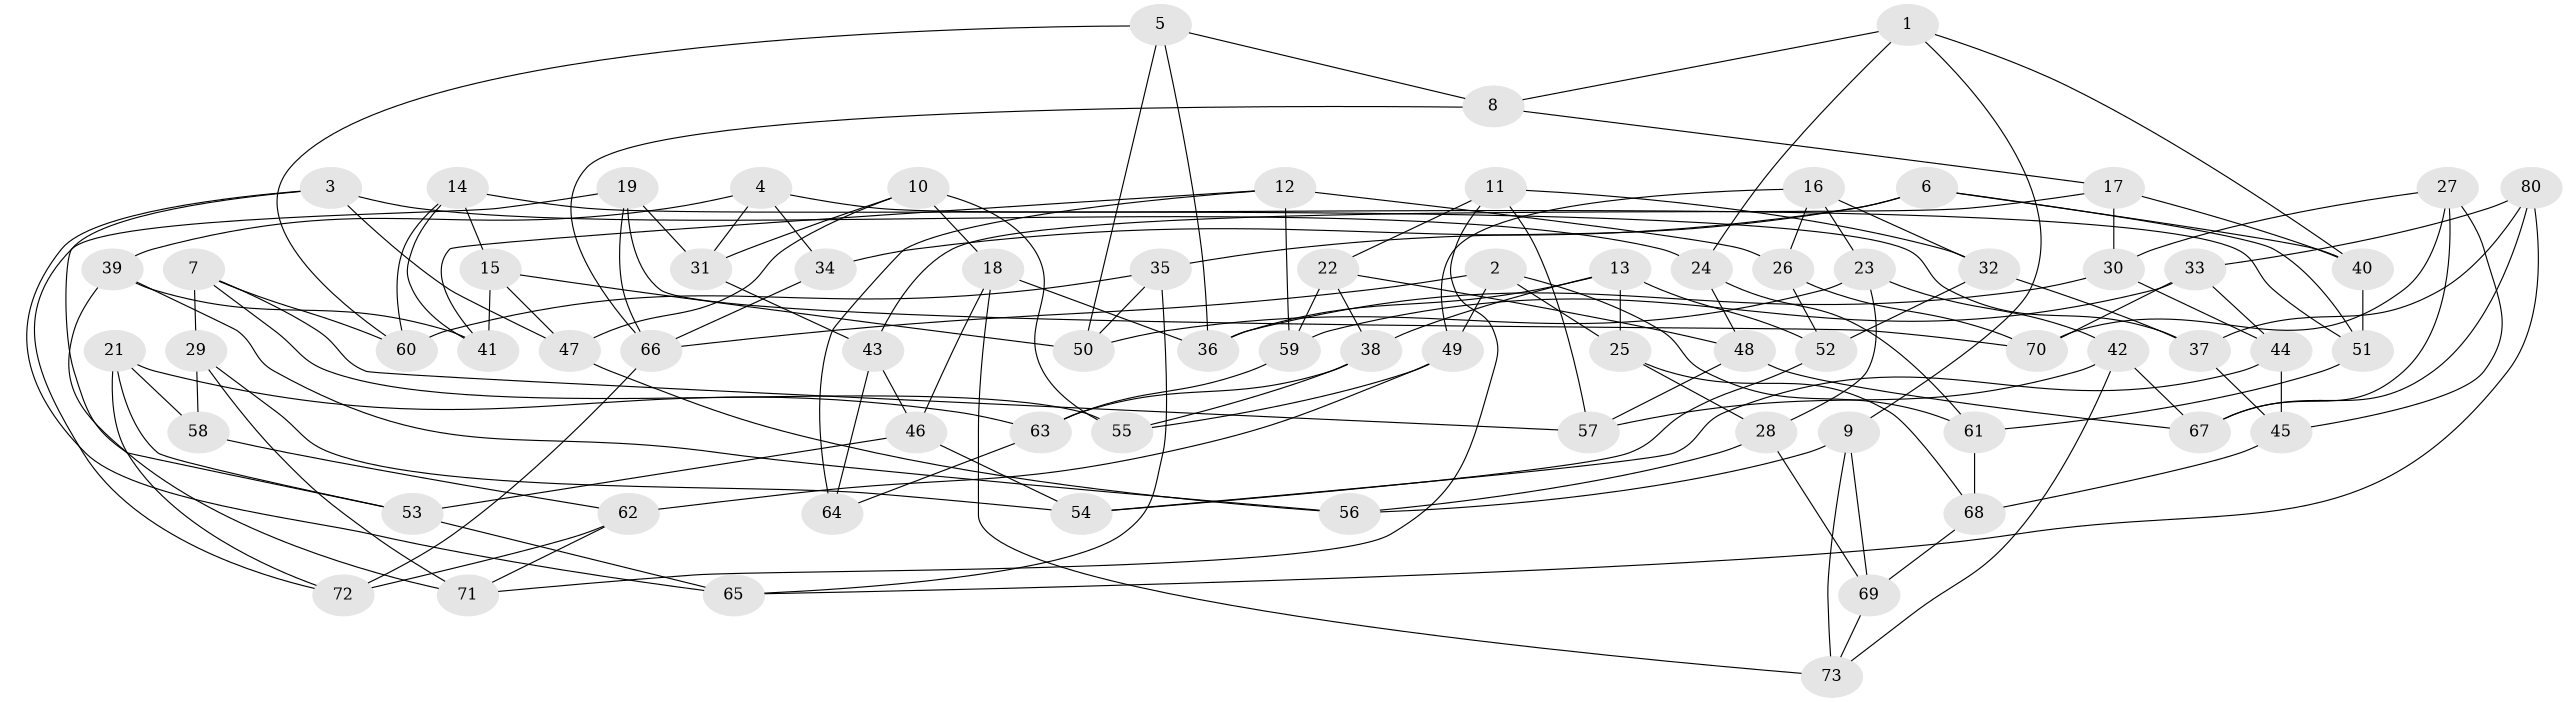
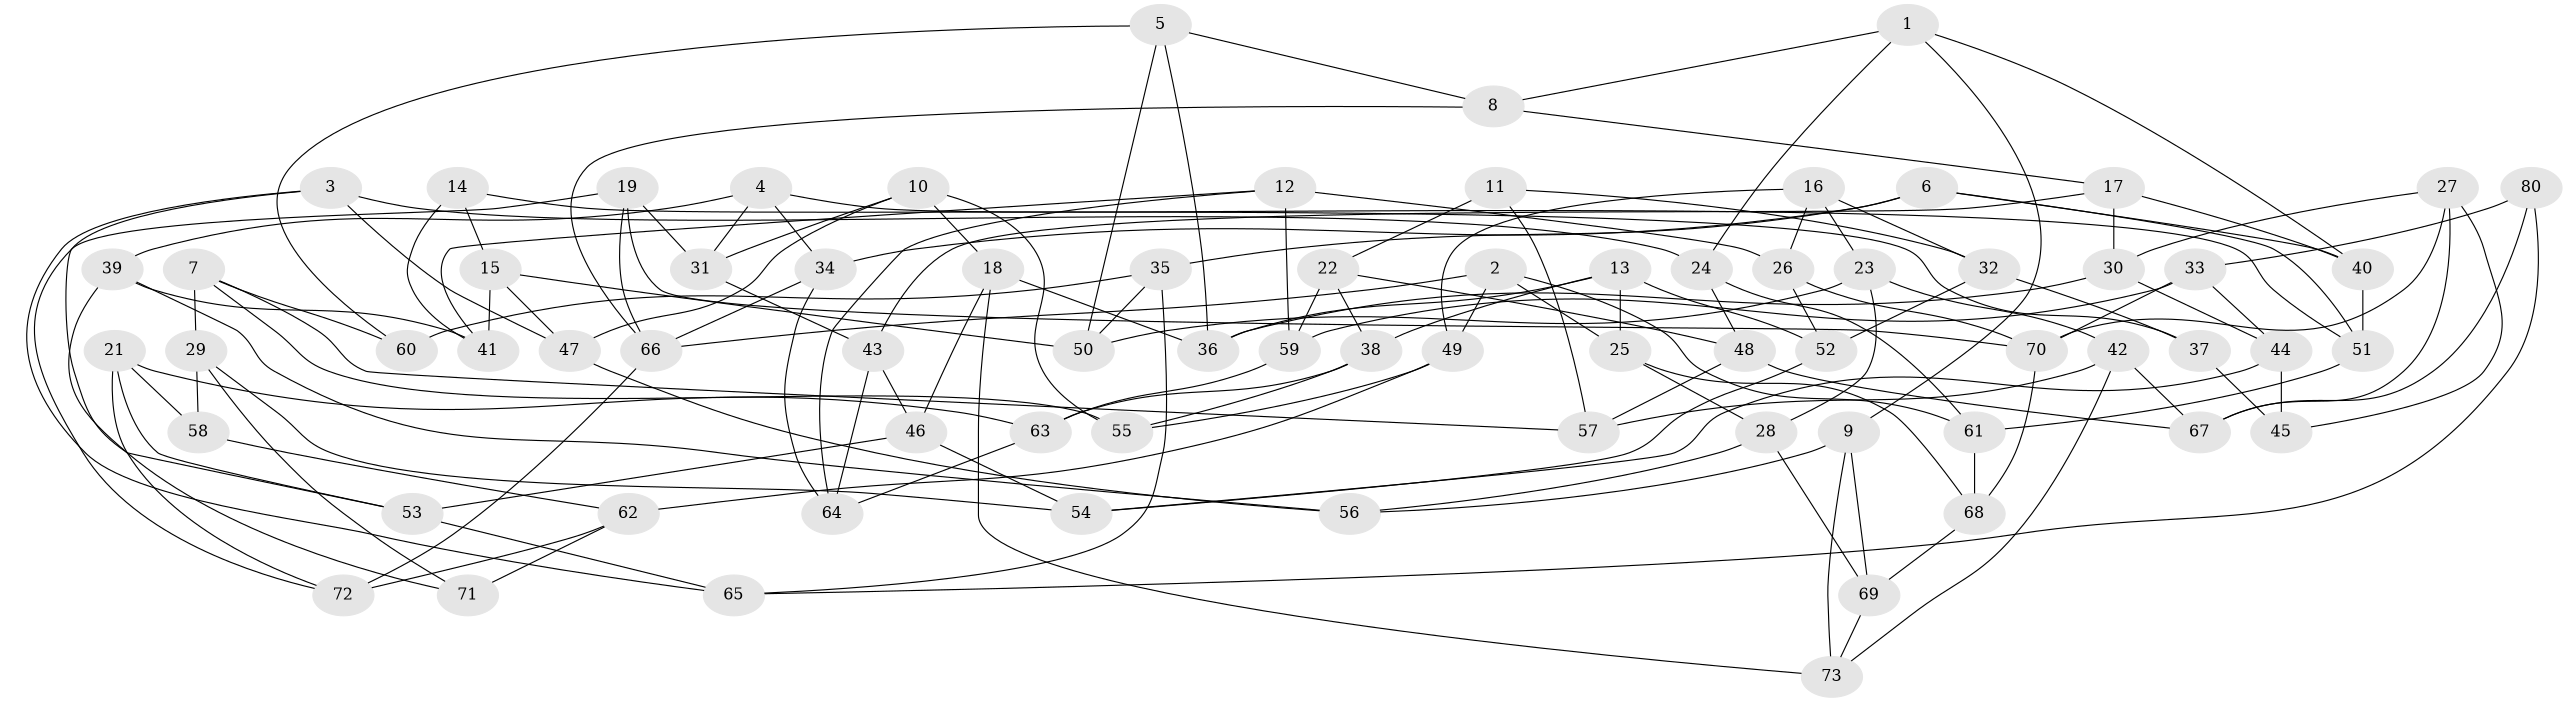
(400, 261) -> none
(2390, 311) -> none
none -> (785, 382)
(2132, 480) -> (2021, 437)
(1141, 564) -> none
